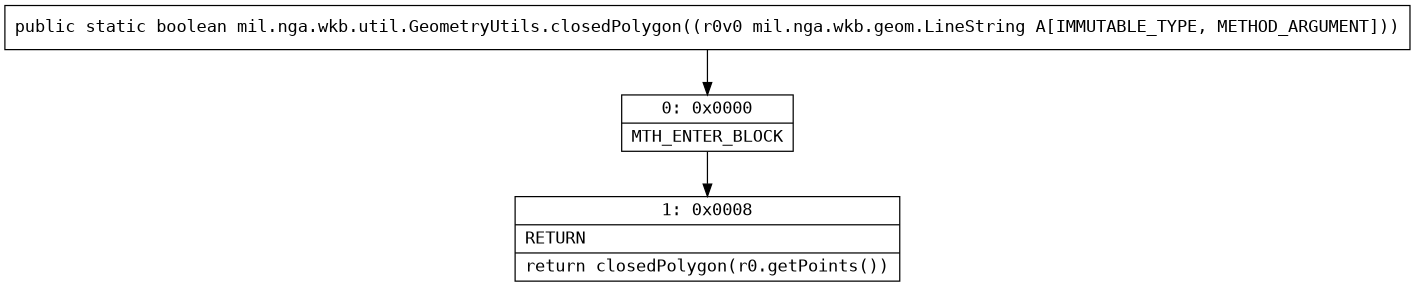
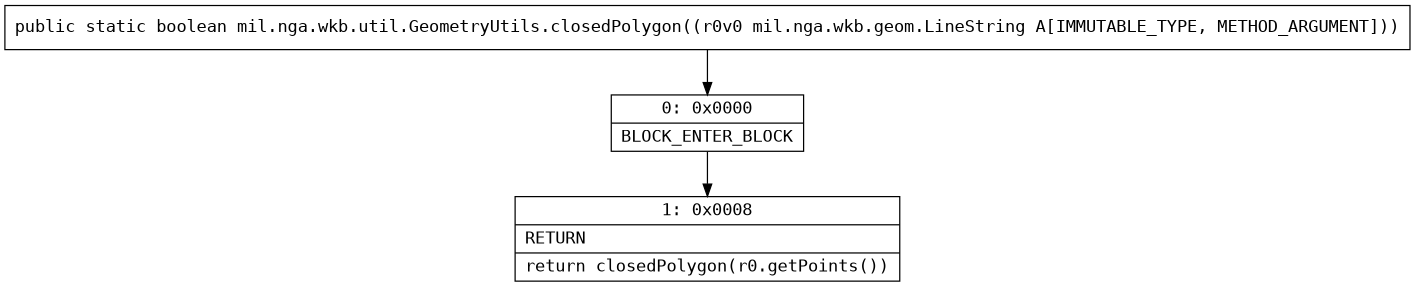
(707, 137) -> (707, 137)
